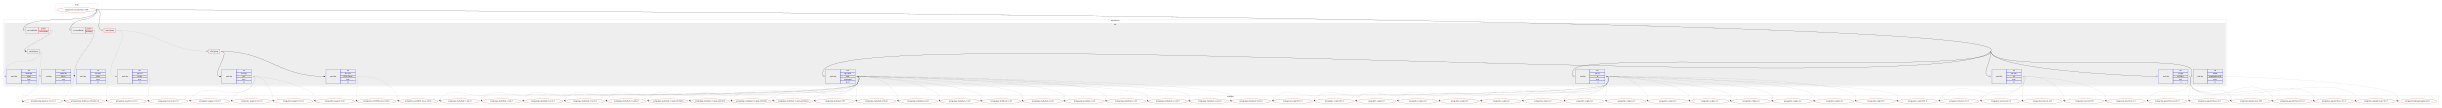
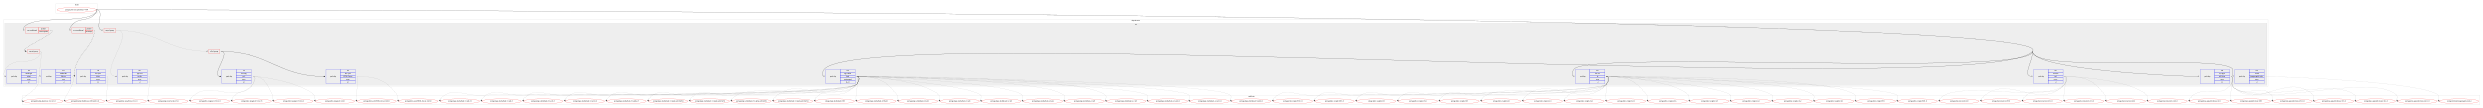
none -> (2126, 101)
